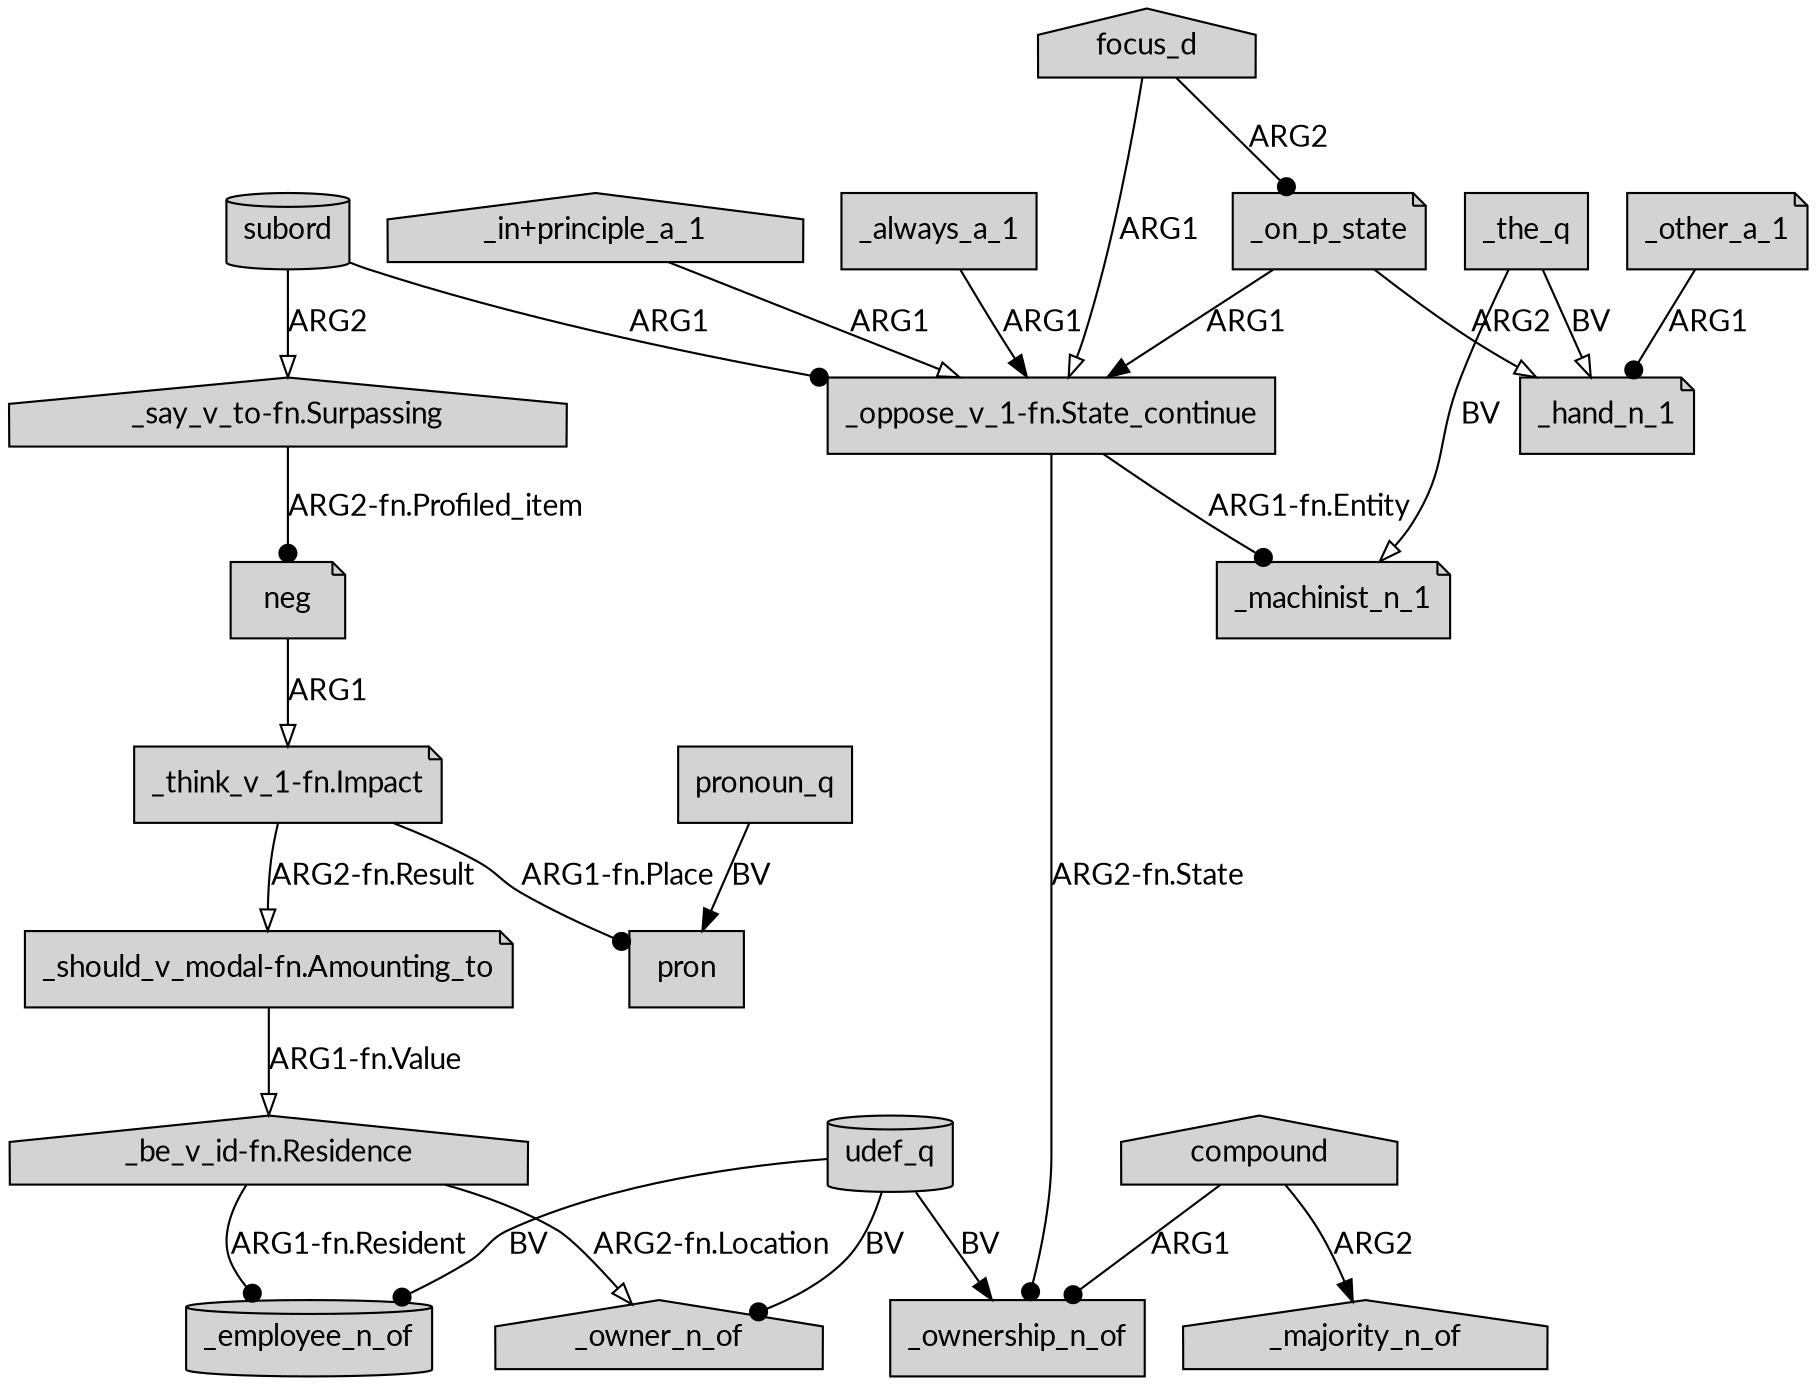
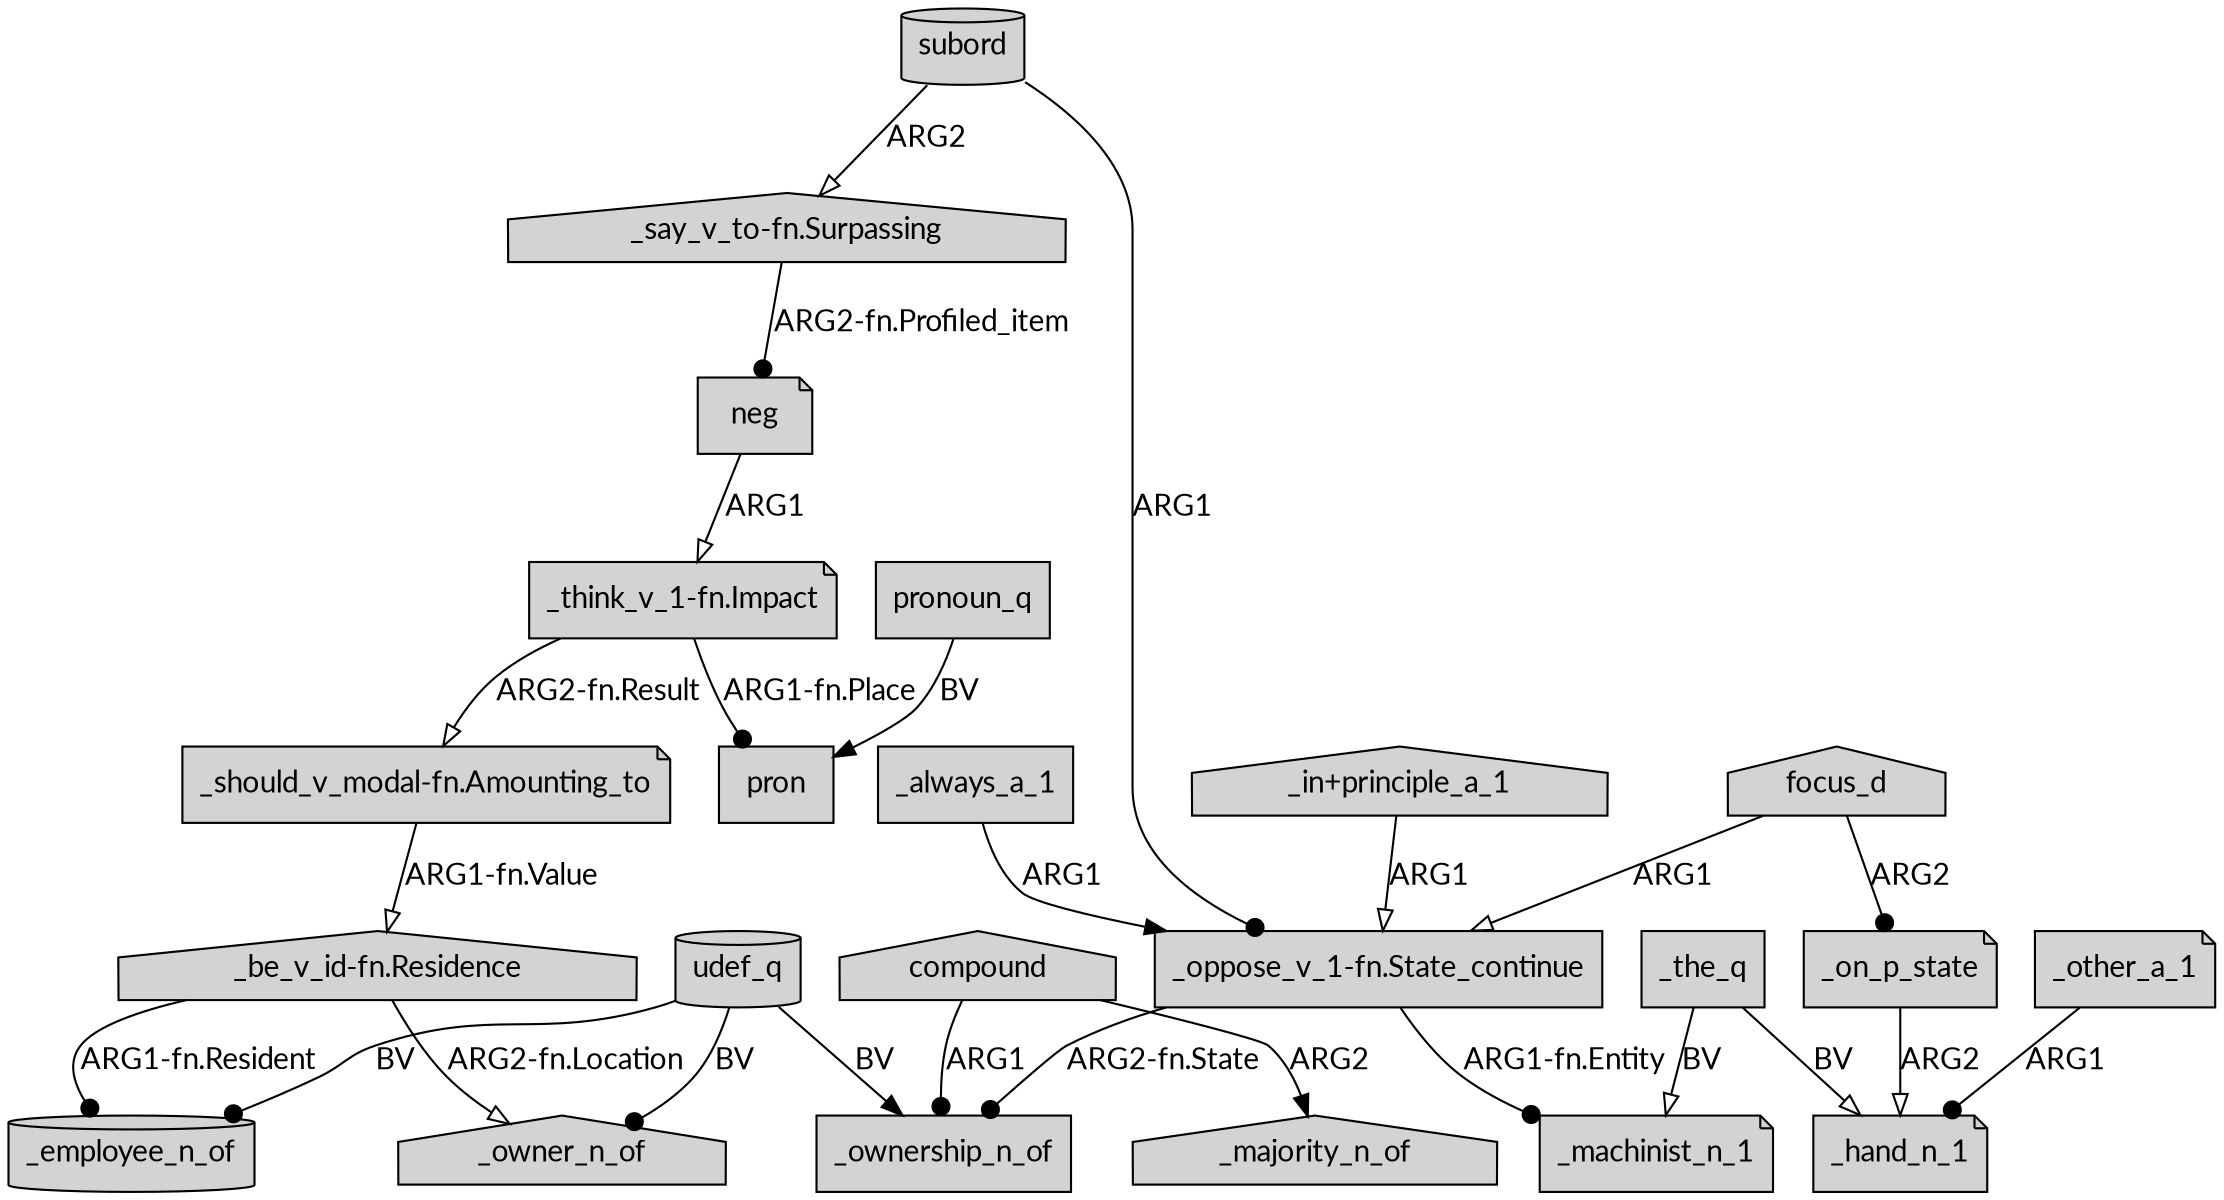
(1199, 318) -> none
